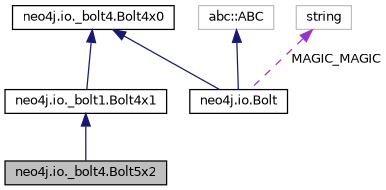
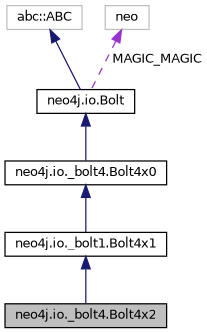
(324, 18) -> (127, 18)
(172, 63) -> (86, 144)
(86, 173) -> (86, 316)
